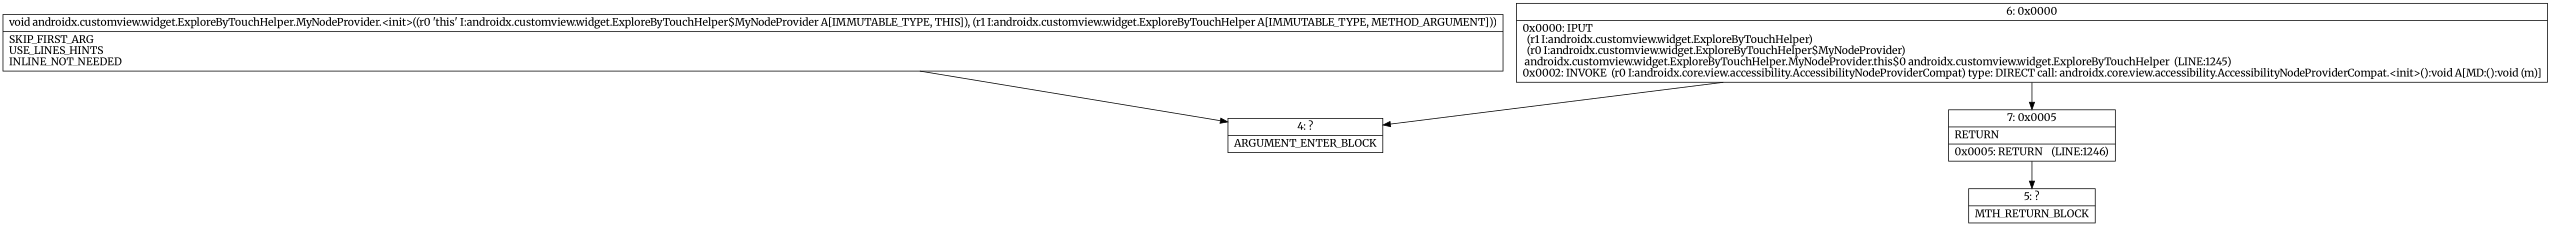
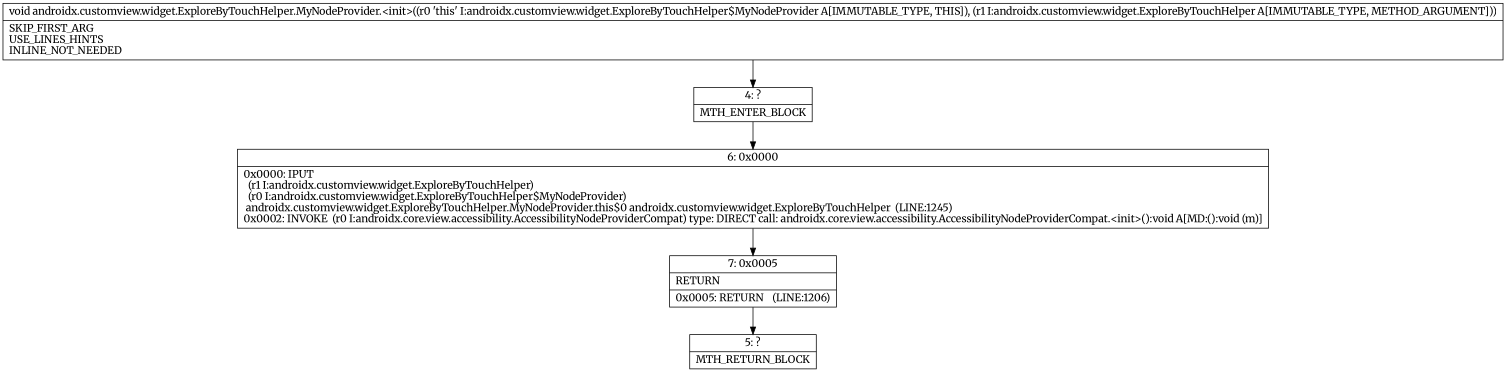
(1557, 103) -> (753, 132)
(1305, 144) -> (753, 113)
(2032, 152) -> (753, 298)
